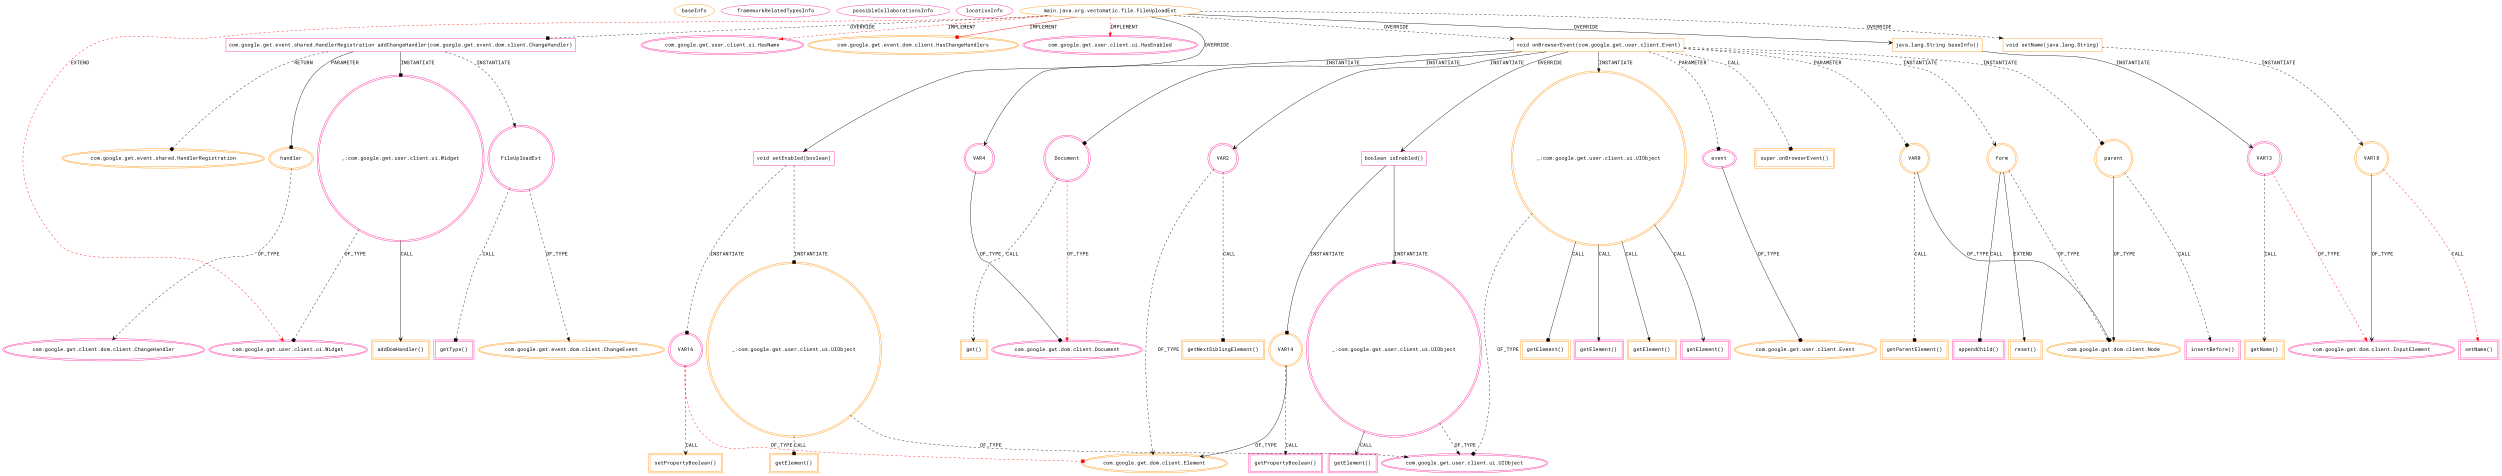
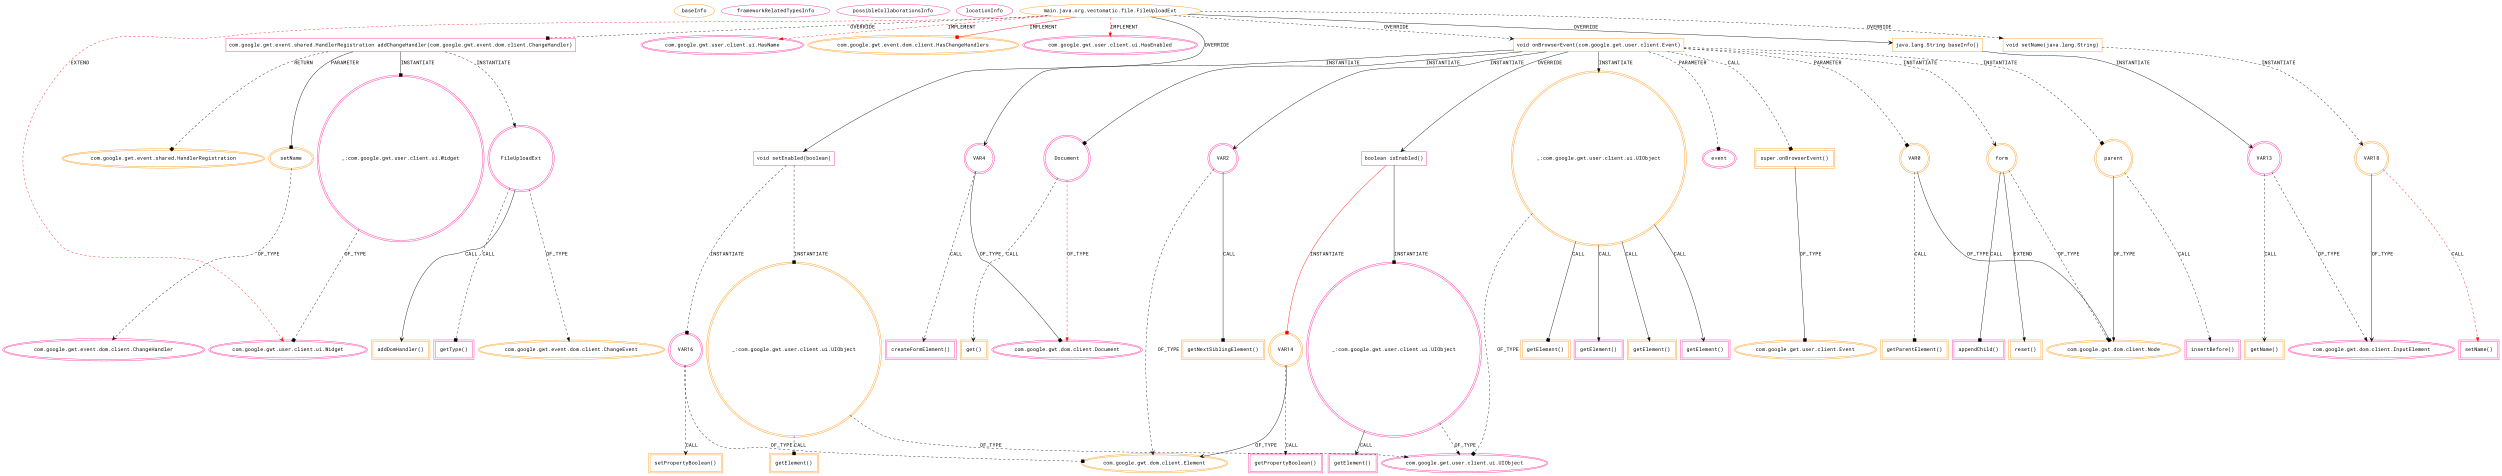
(291, 158) -> (291, 158)
(1320, 238) -> (1320, 238)
(1757, 254) -> (1800, 252)
(1223, 255) -> (1223, 255)
(2319, 255) -> (2319, 255)
(401, 289) -> (449, 255)
(104, 350) -> (104, 350)
none -> (921, 350)
(853, 454) -> (853, 454)
